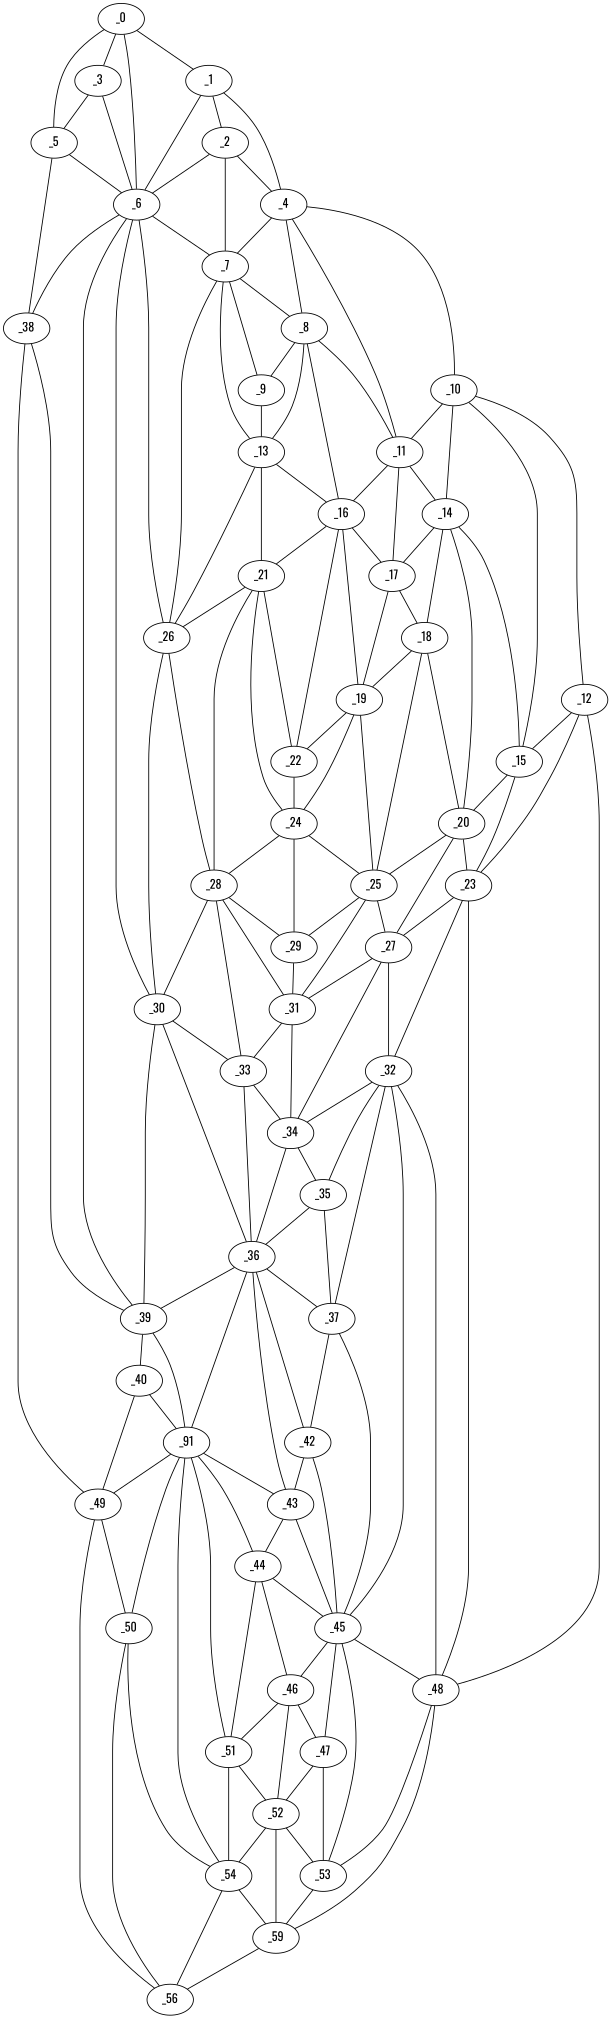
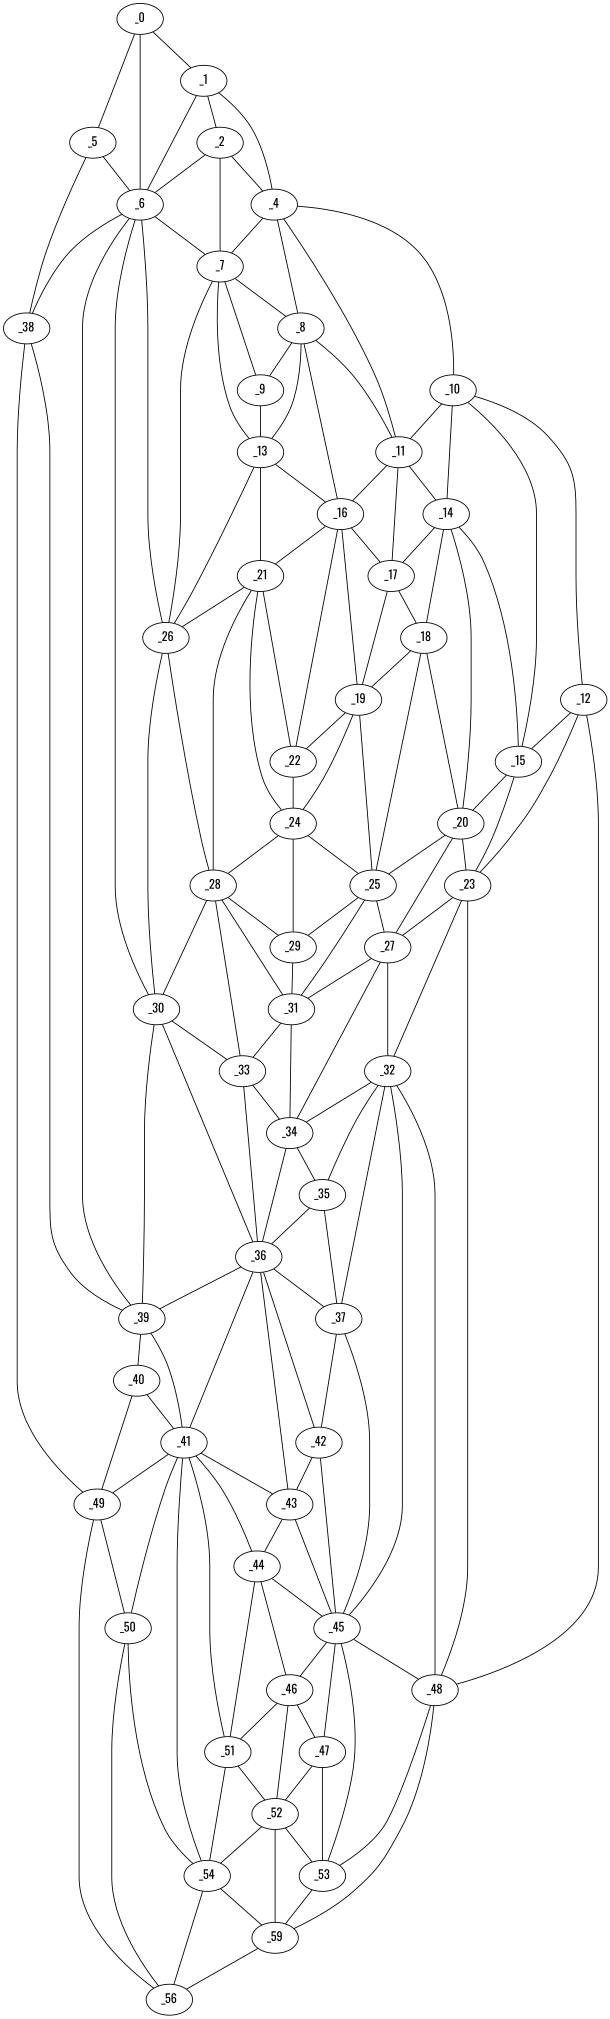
(98, 81) -> none
(187, 1443) -> (184, 1443)
